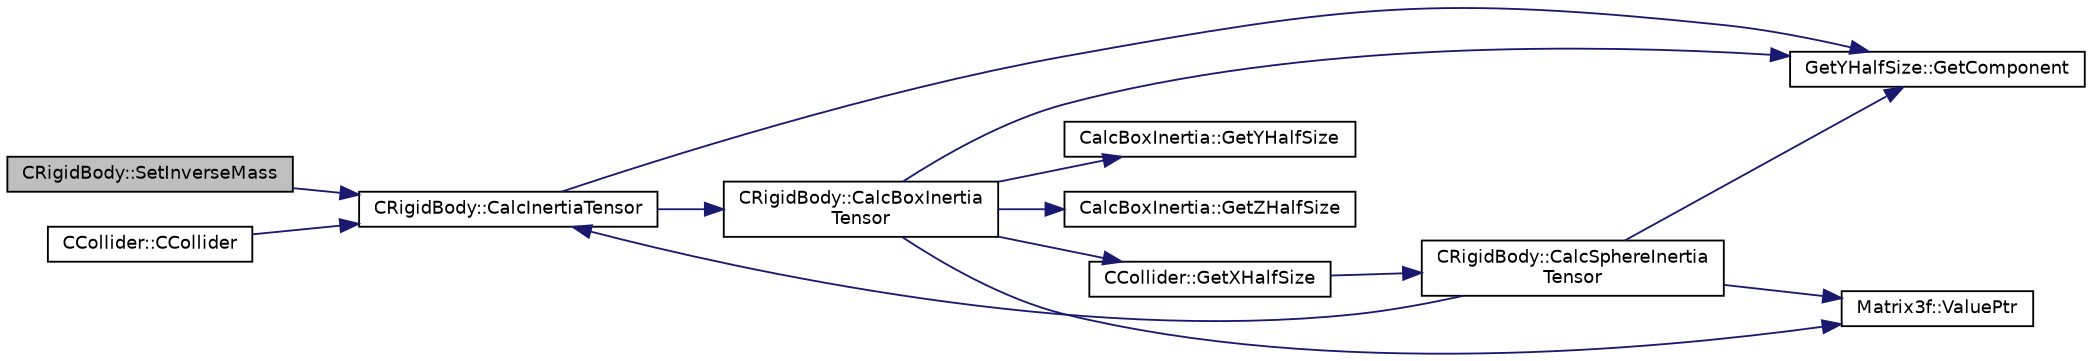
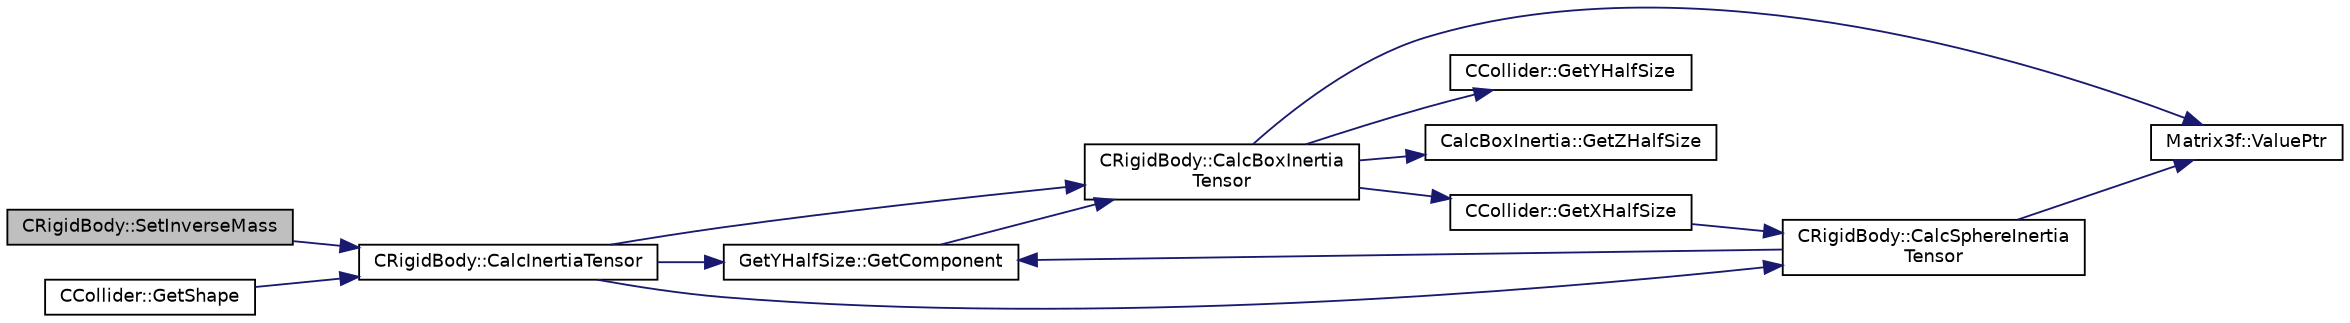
(1326, 60) -> (1018, 224)
(1210, 139) -> (1571, 73)
(150, 244) -> (150, 297)
(1002, 308) -> (1180, 307)
